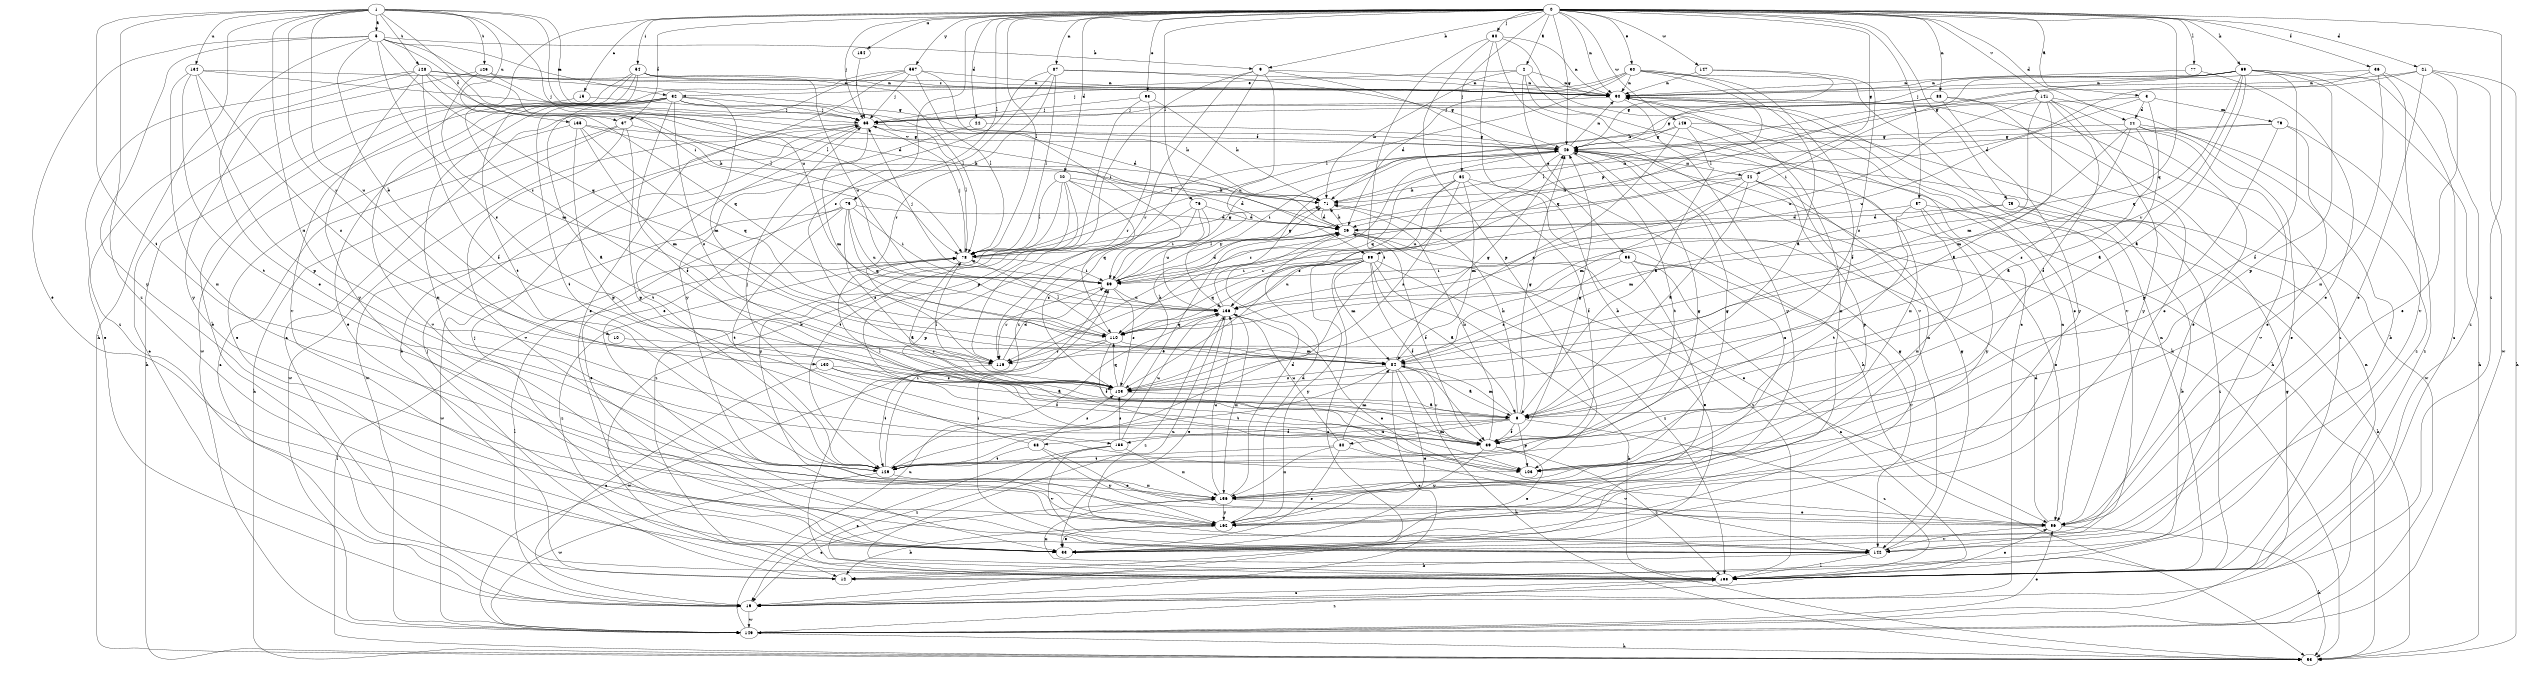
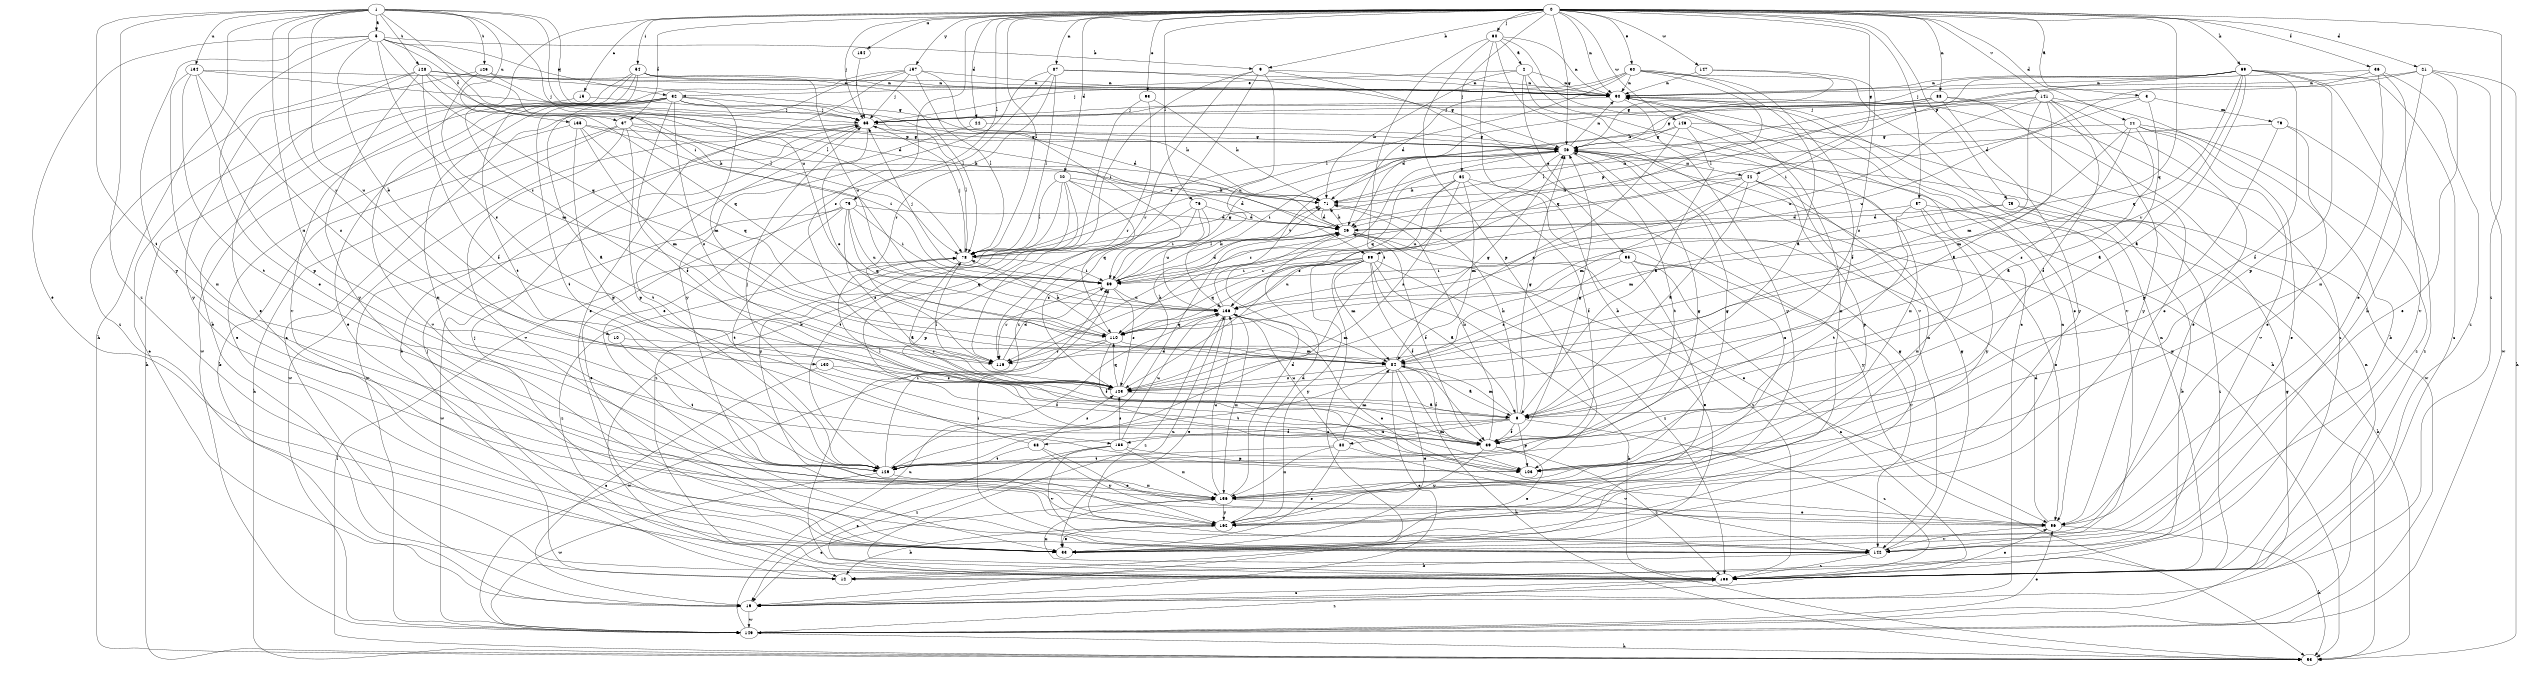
(1539, 38) -> (1511, 50)
(560, 70) -> (560, 70)
(913, 70) -> (913, 70)
(2193, 70) -> none
(941, 83) -> (941, 83)
(2140, 109) -> none
(1937, 110) -> (1937, 110)
(1009, 111) -> (1486, 114)
none -> (1592, 117)
(908, 137) -> (908, 137)
(1258, 137) -> (1258, 137)
(1925, 138) -> (1024, 139)
(1172, 190) -> (1172, 190)
none -> (871, 202)
(1290, 231) -> (1290, 231)
(839, 244) -> (839, 244)
(1221, 244) -> (1221, 244)
(979, 284) -> (979, 284)
(1058, 298) -> (1058, 298)
none -> (1307, 330)
(531, 351) -> none
(1164, 351) -> (1164, 351)
(2173, 351) -> (2173, 351)
(220, 365) -> (220, 365)
(1864, 365) -> (1864, 365)
(2478, 368) -> (2302, 388)
(896, 386) -> (741, 428)
(1168, 399) -> none
(1436, 405) -> (1436, 405)
(433, 441) -> (468, 419)
(137, 455) -> (466, 458)
none -> (1302, 465)
(1821, 566) -> (1821, 566)
